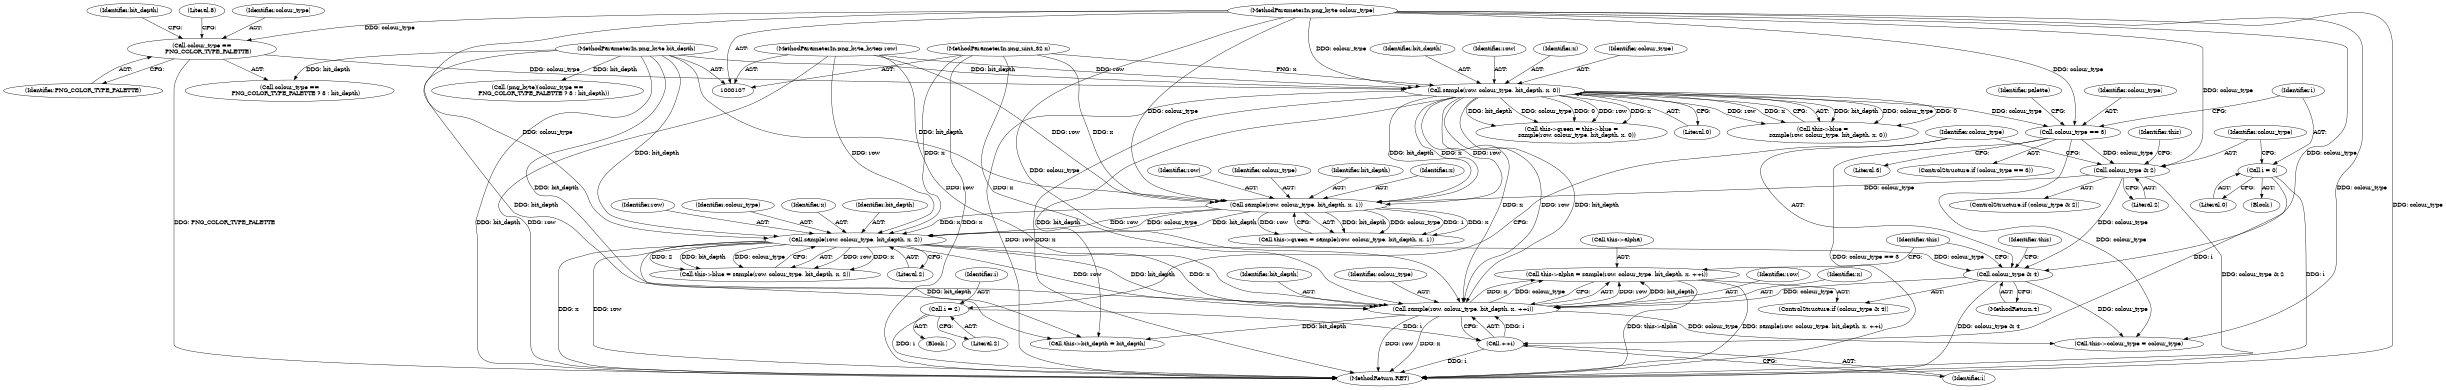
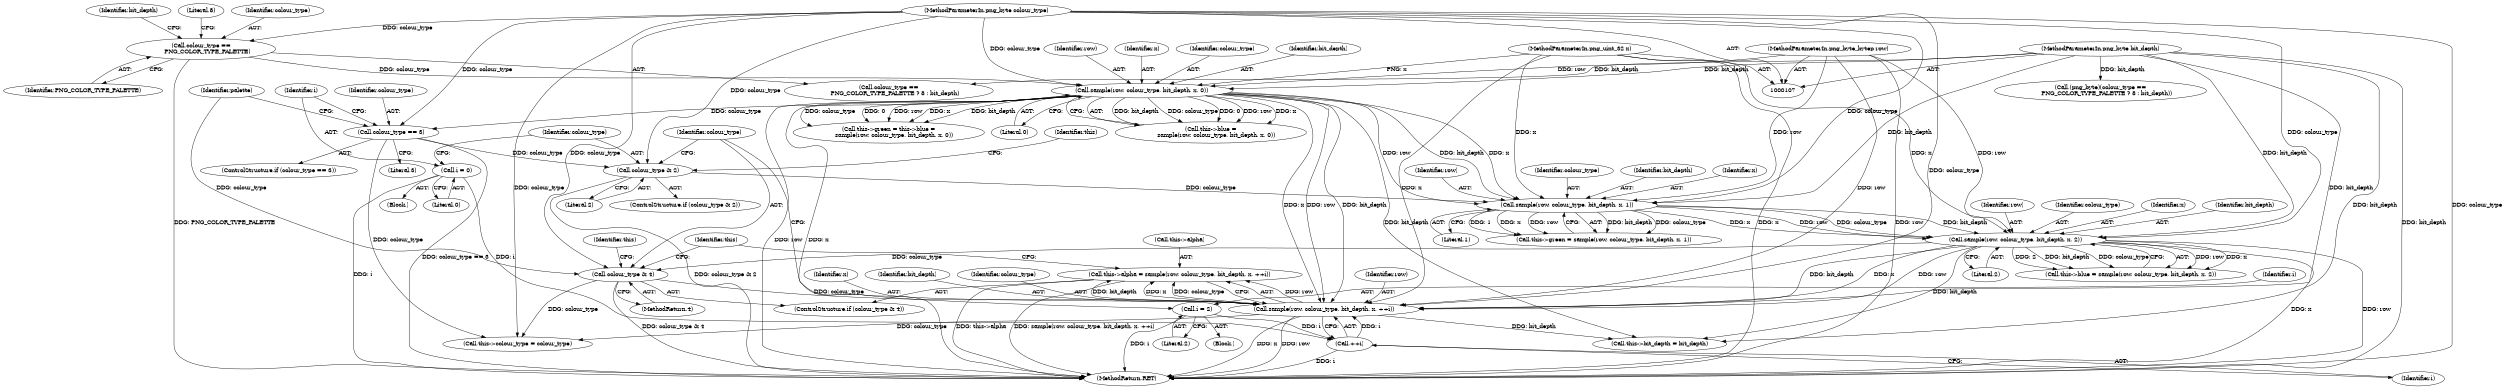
(2086, 233) -> (337, 238)
none -> (1456, 240)
